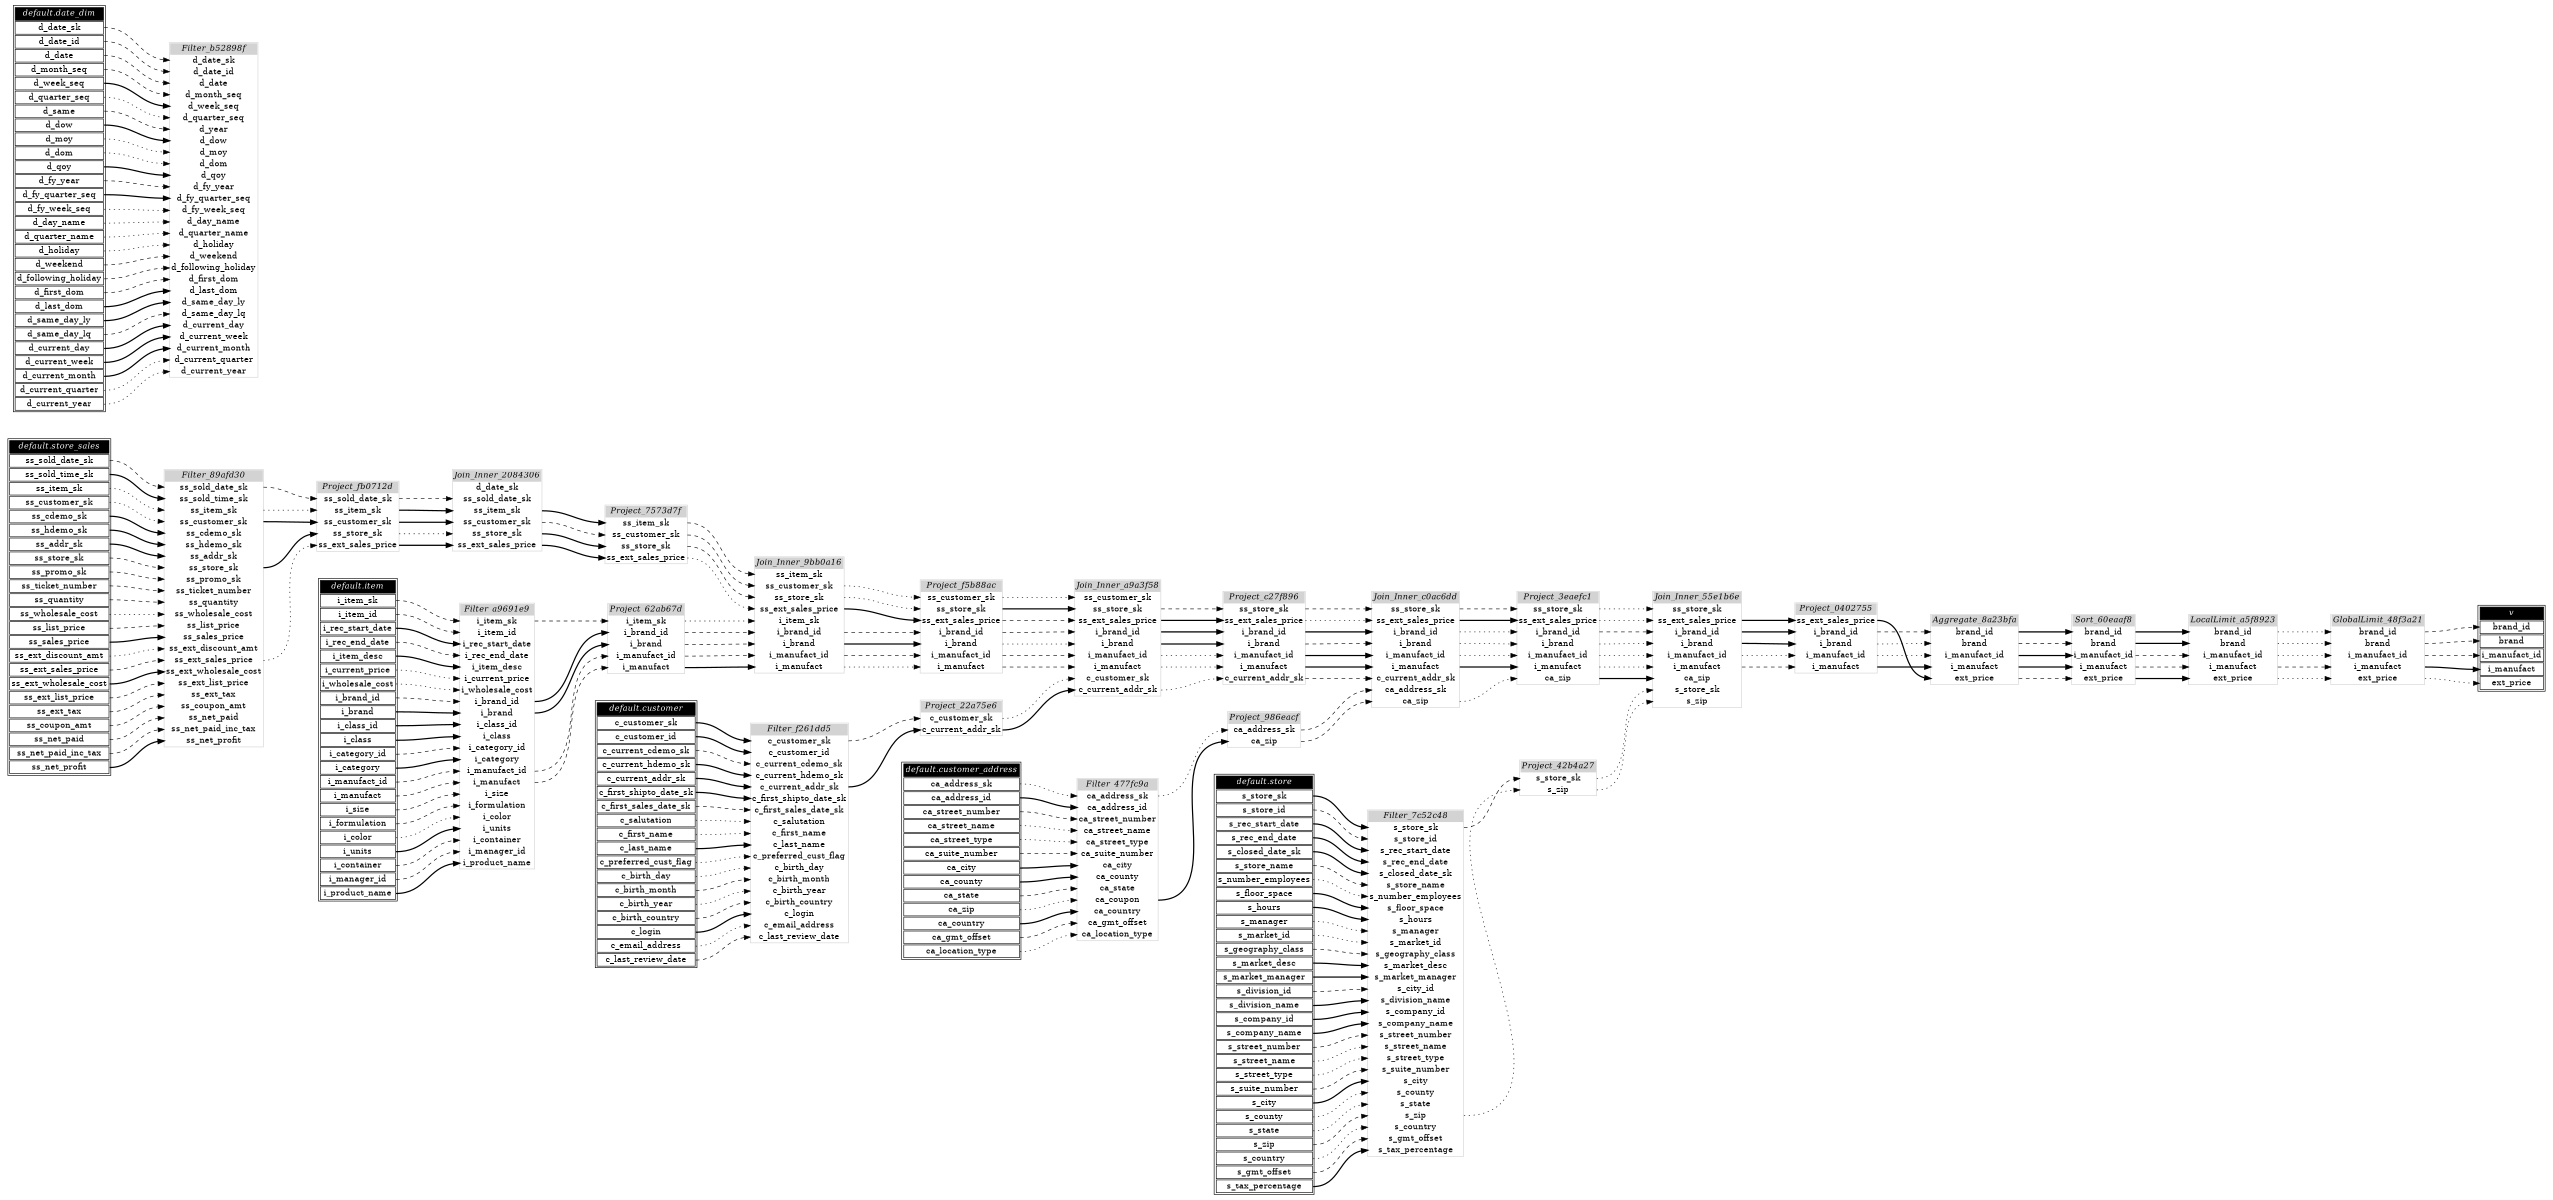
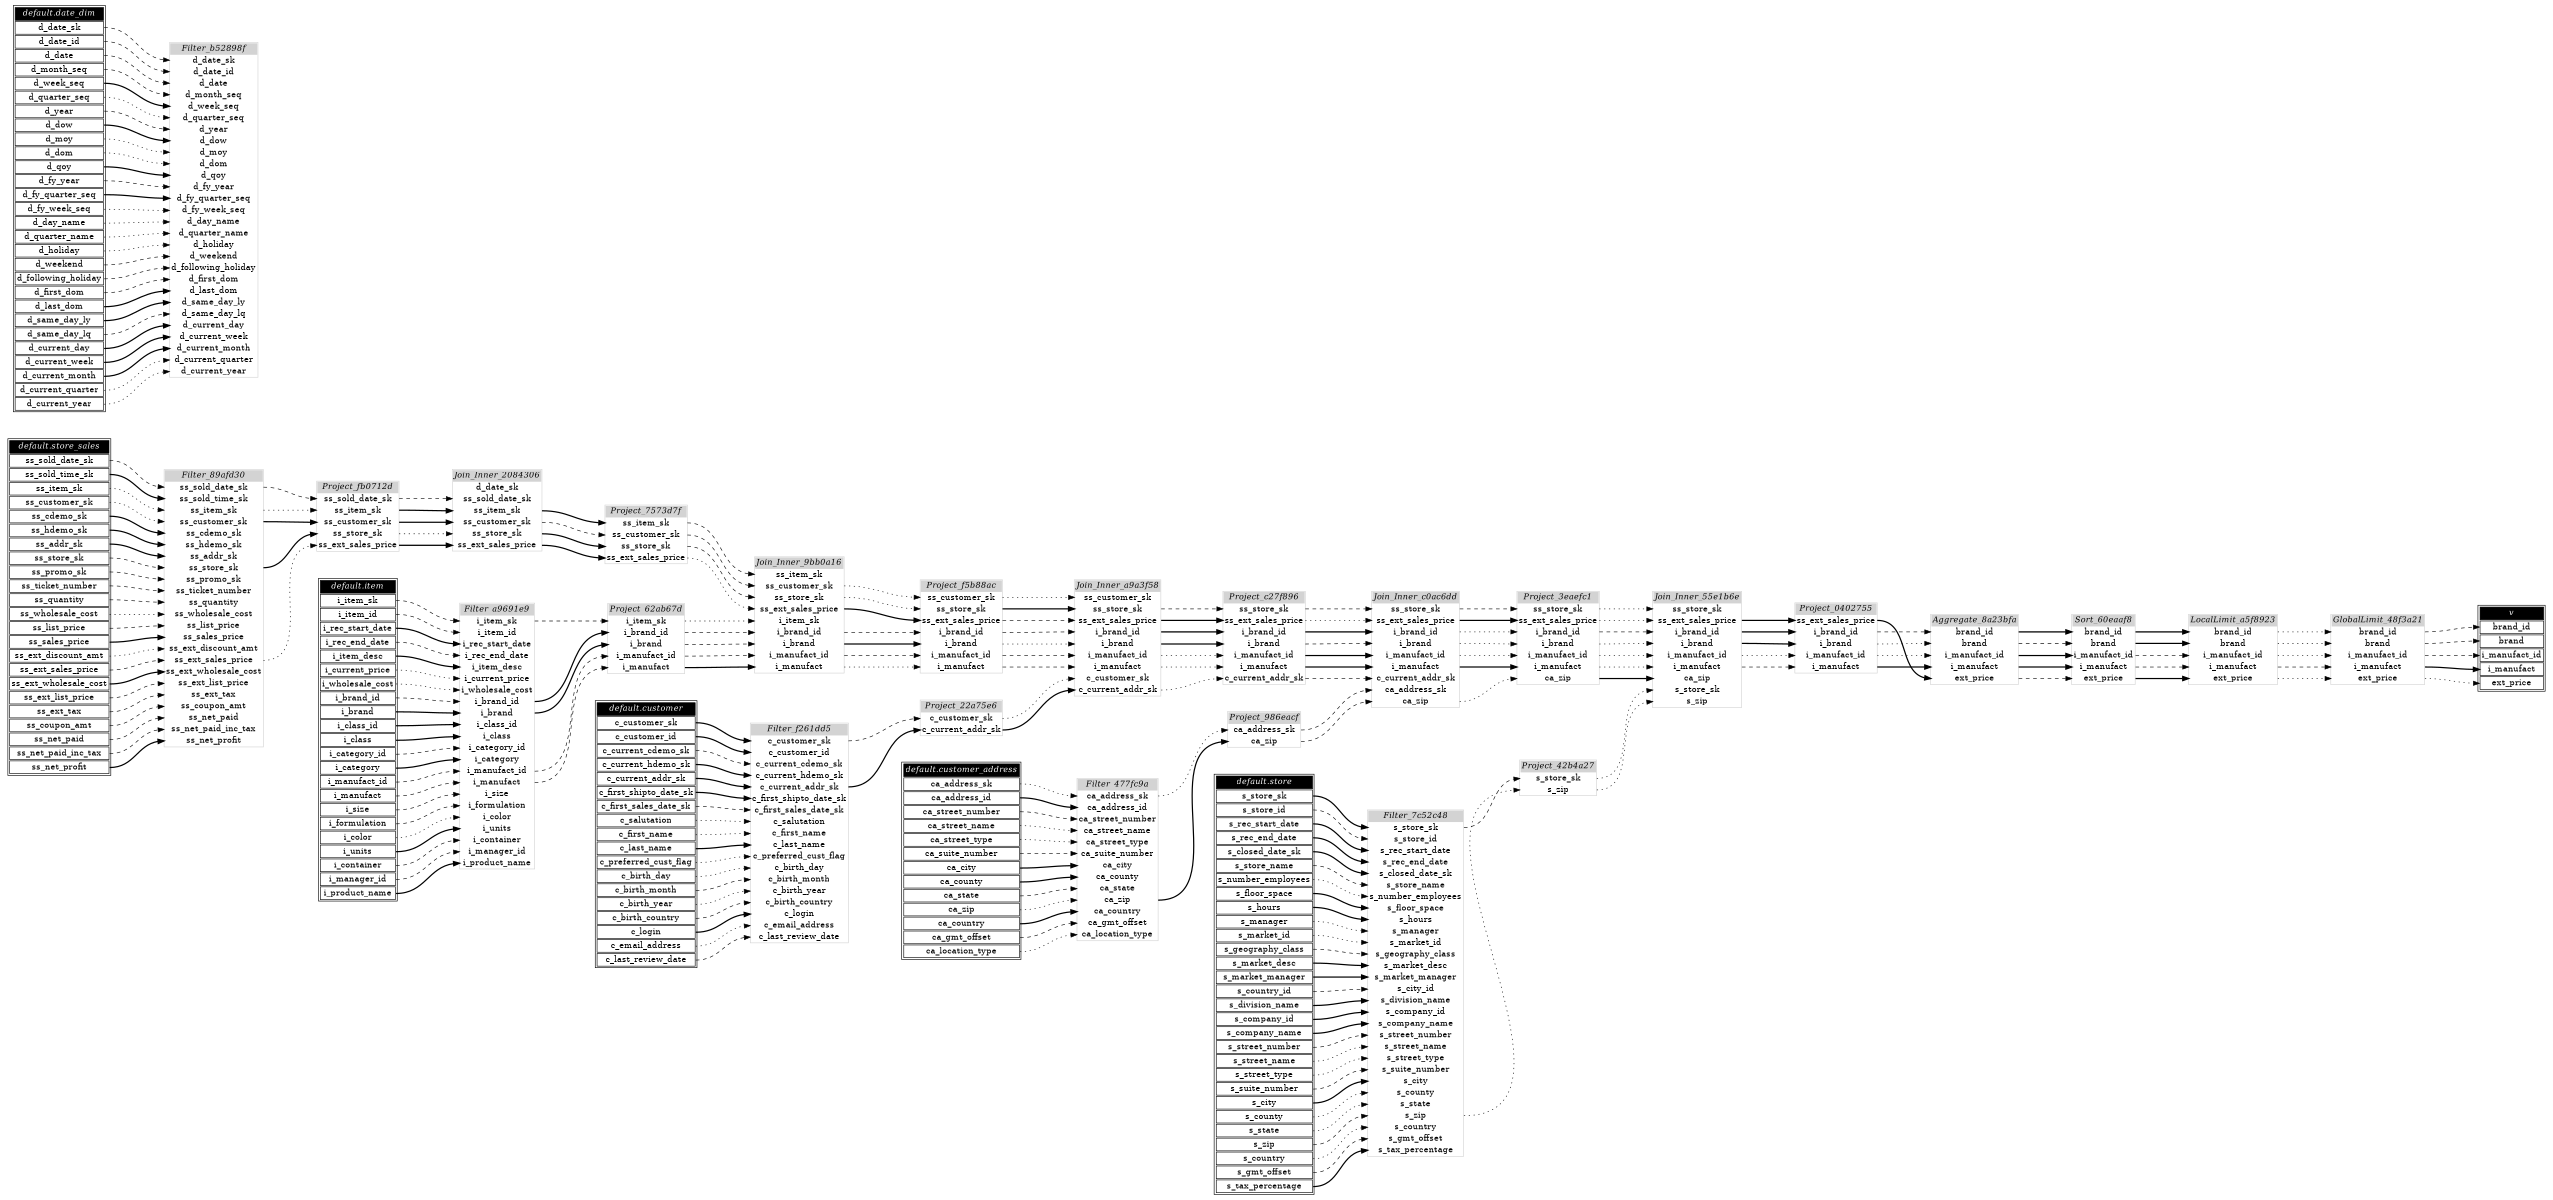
(59, 111) -> (59, 111)
(1118, 900) -> (1118, 900)
(1264, 991) -> (1264, 991)
